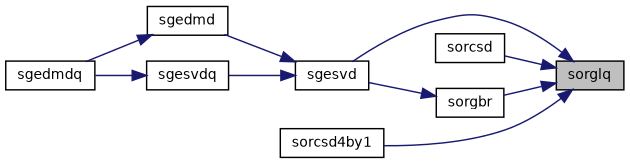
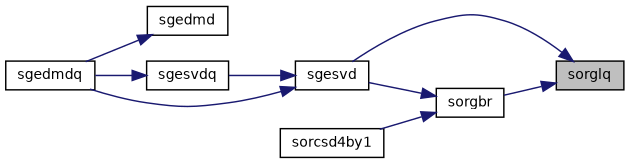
(253, 46) -> (185, 106)
(470, 48) -> none
(477, 137) -> (401, 123)
